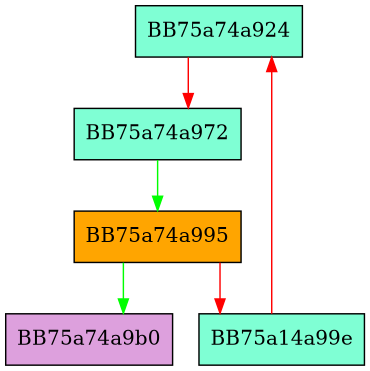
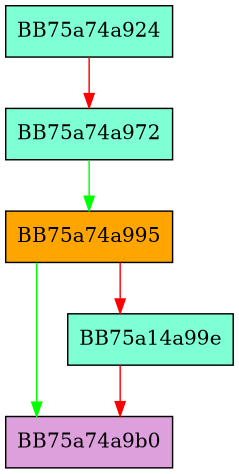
(272, 193) -> (120, 384)
